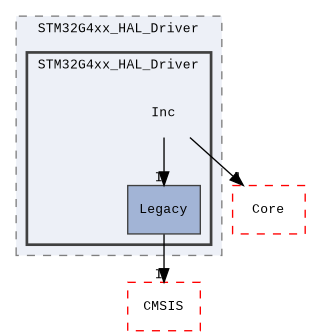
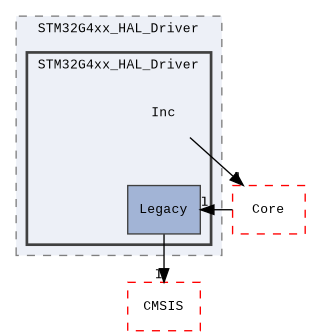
(164, 155) -> (223, 210)
